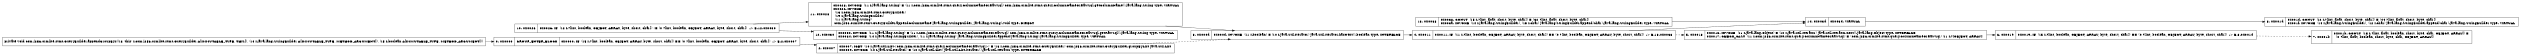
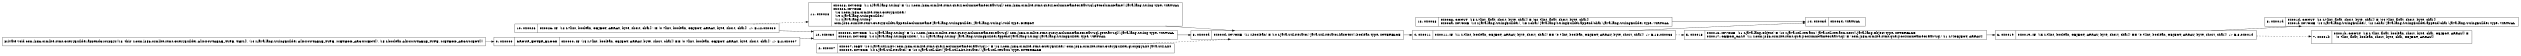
(2064, 22) -> (2255, 29)
(780, 23) -> (780, 23)
none -> (1183, 35)
(807, 45) -> (806, 39)
